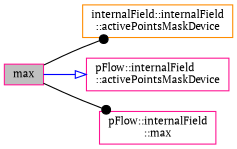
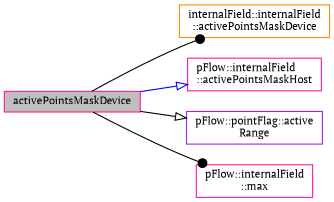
(24, 74) -> (72, 102)
(158, 74) -> (254, 74)
none -> (254, 128)
